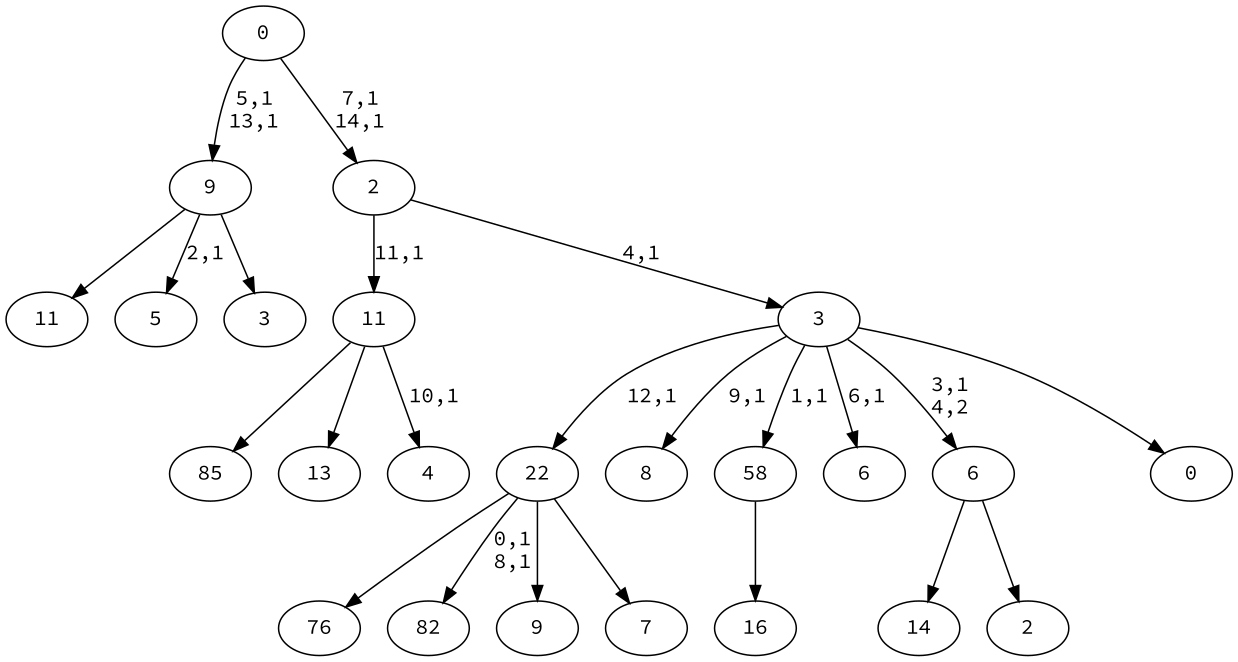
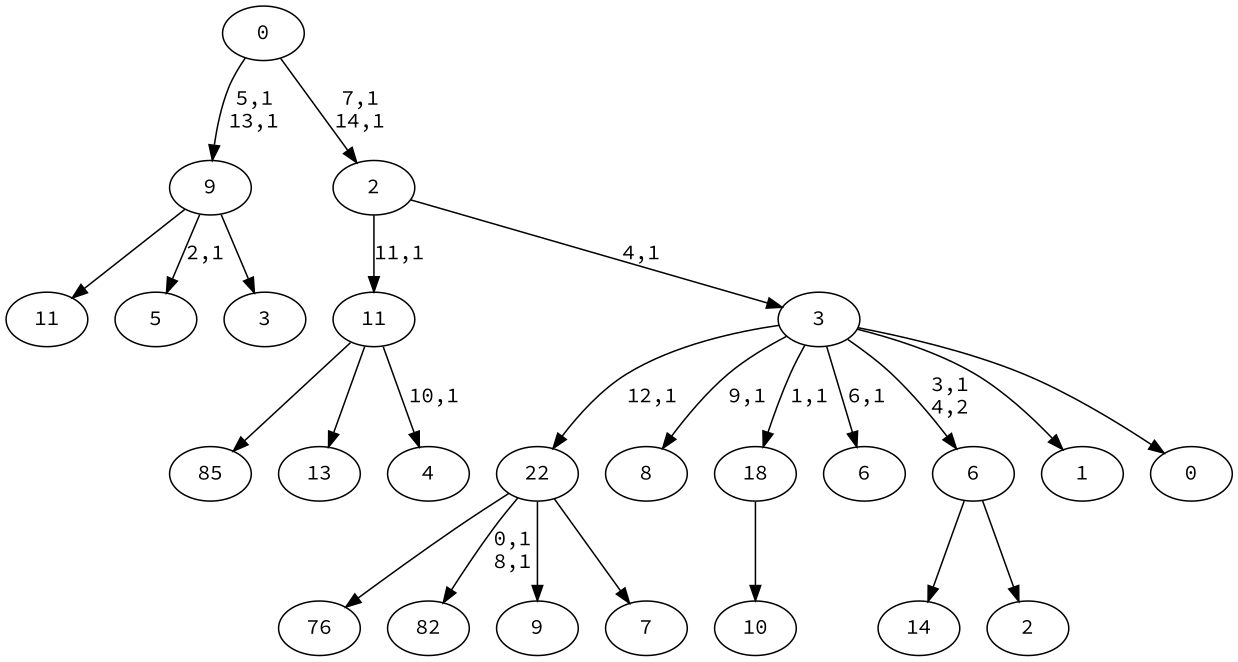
(755, 474) -> (755, 474)
none -> (1082, 474)
(755, 628) -> (755, 628)
